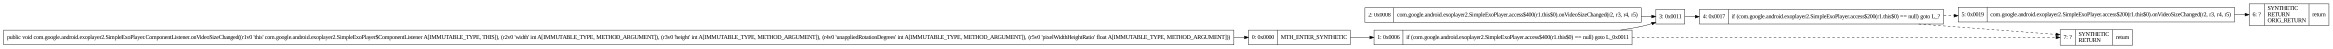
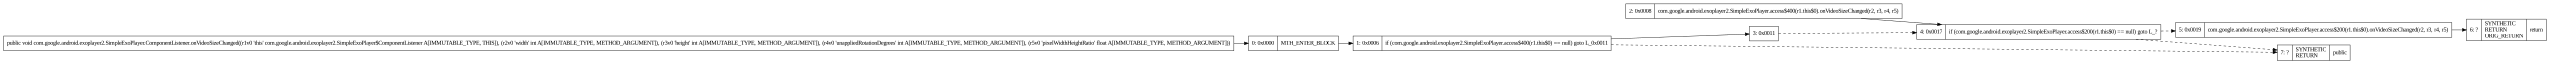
(1646, 16) -> (1899, 21)
(1690, 17) -> (1845, 33)
(1314, 37) -> (1308, 43)
(2123, 37) -> (2340, 52)
